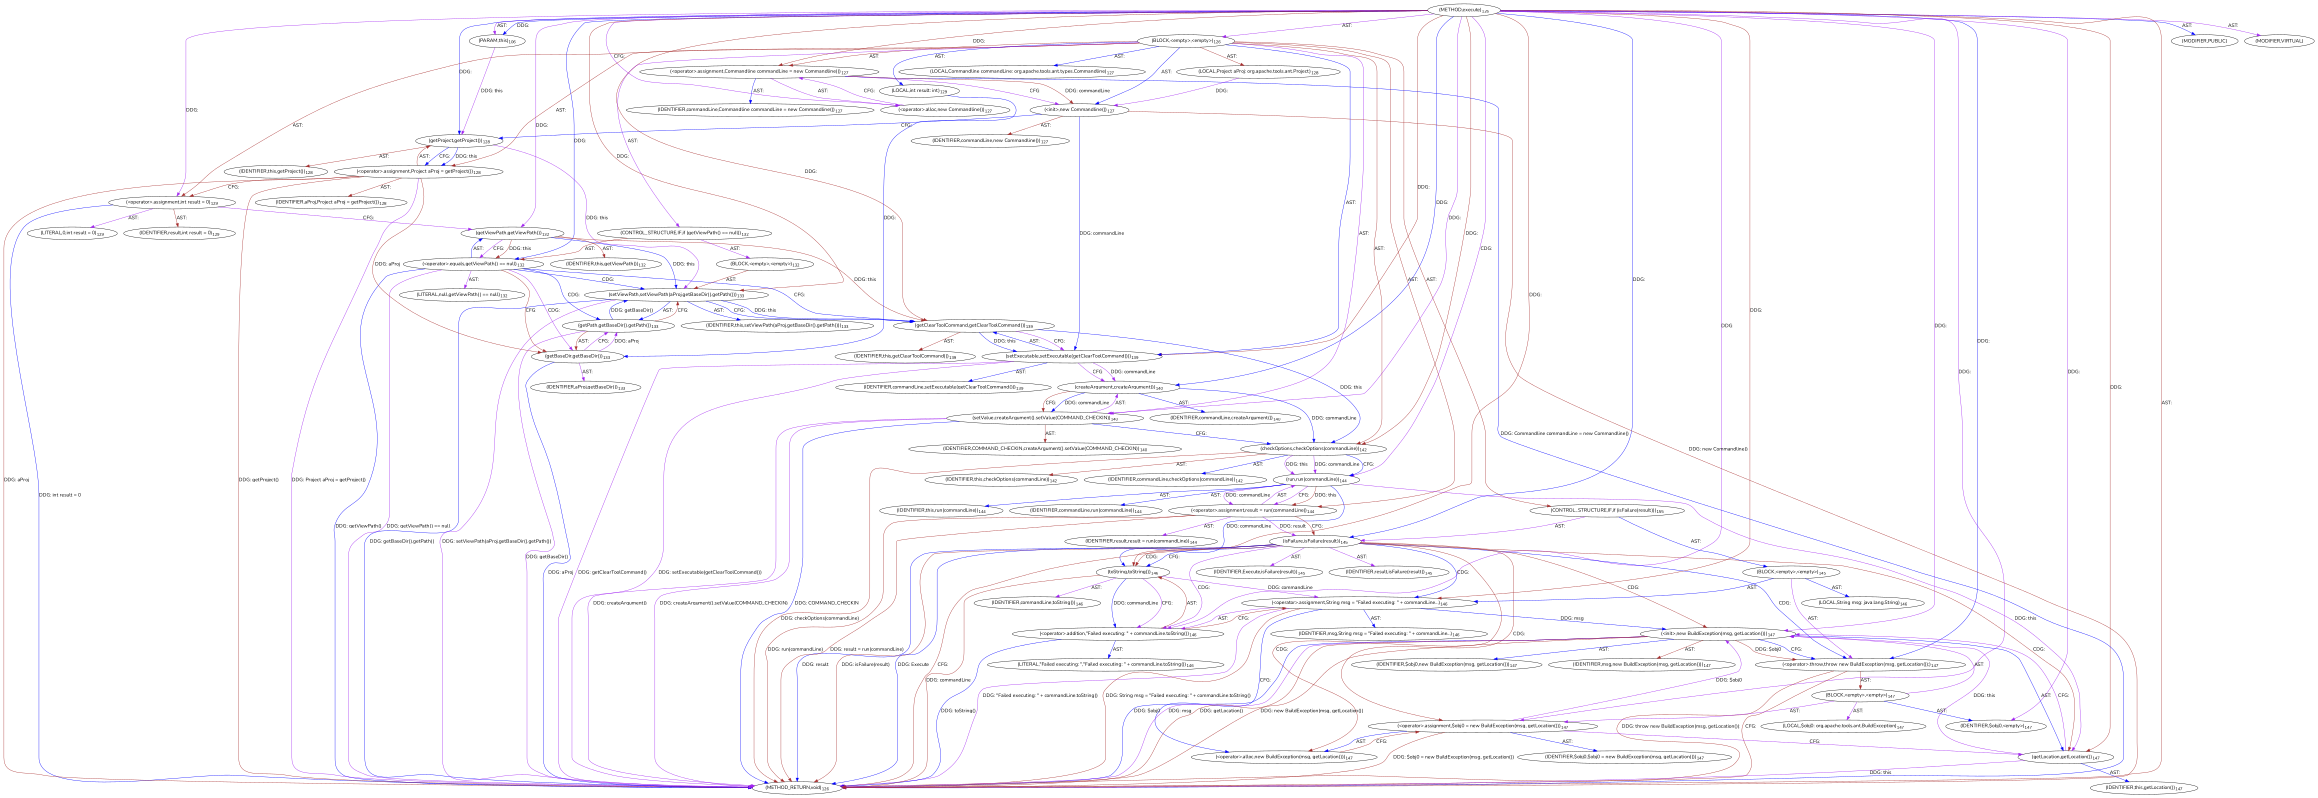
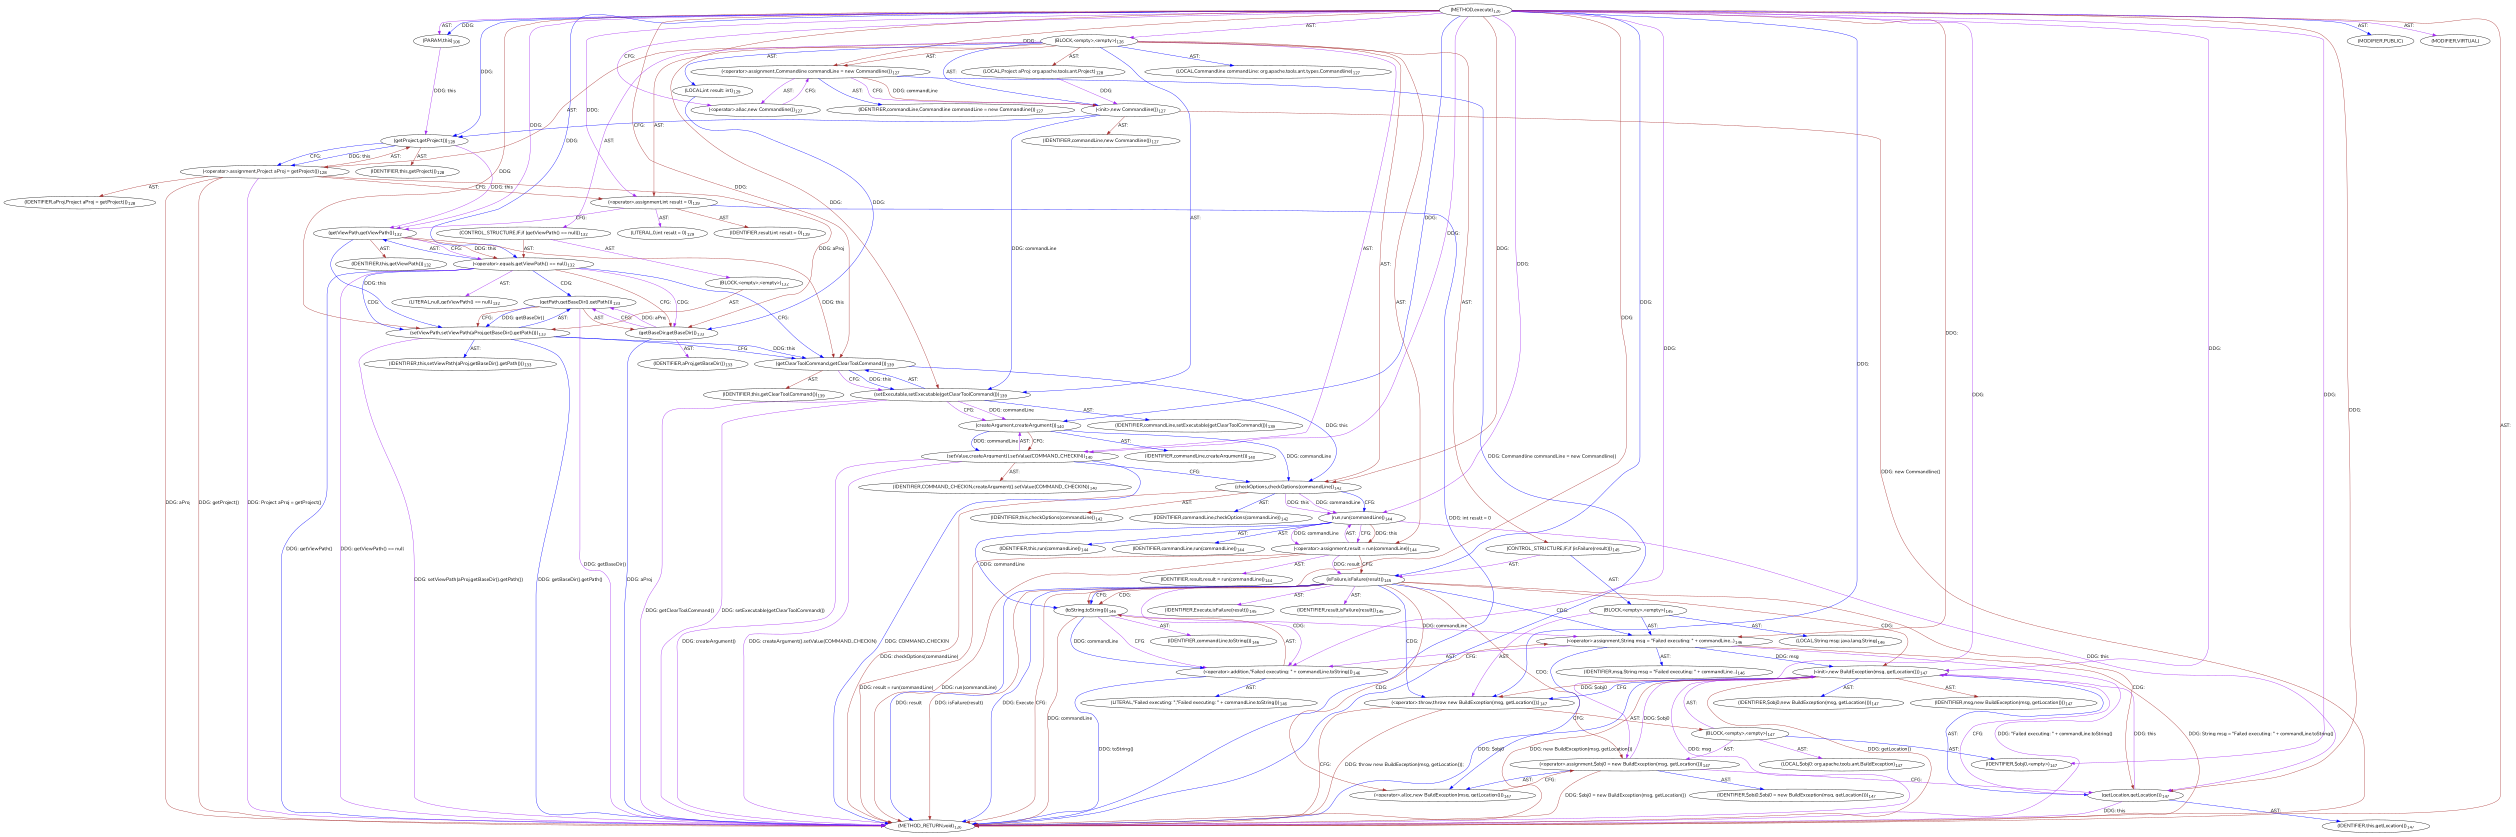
(589, 234) -> (473, 201)
(1487, 249) -> (1524, 264)
(1660, 510) -> (1616, 548)
